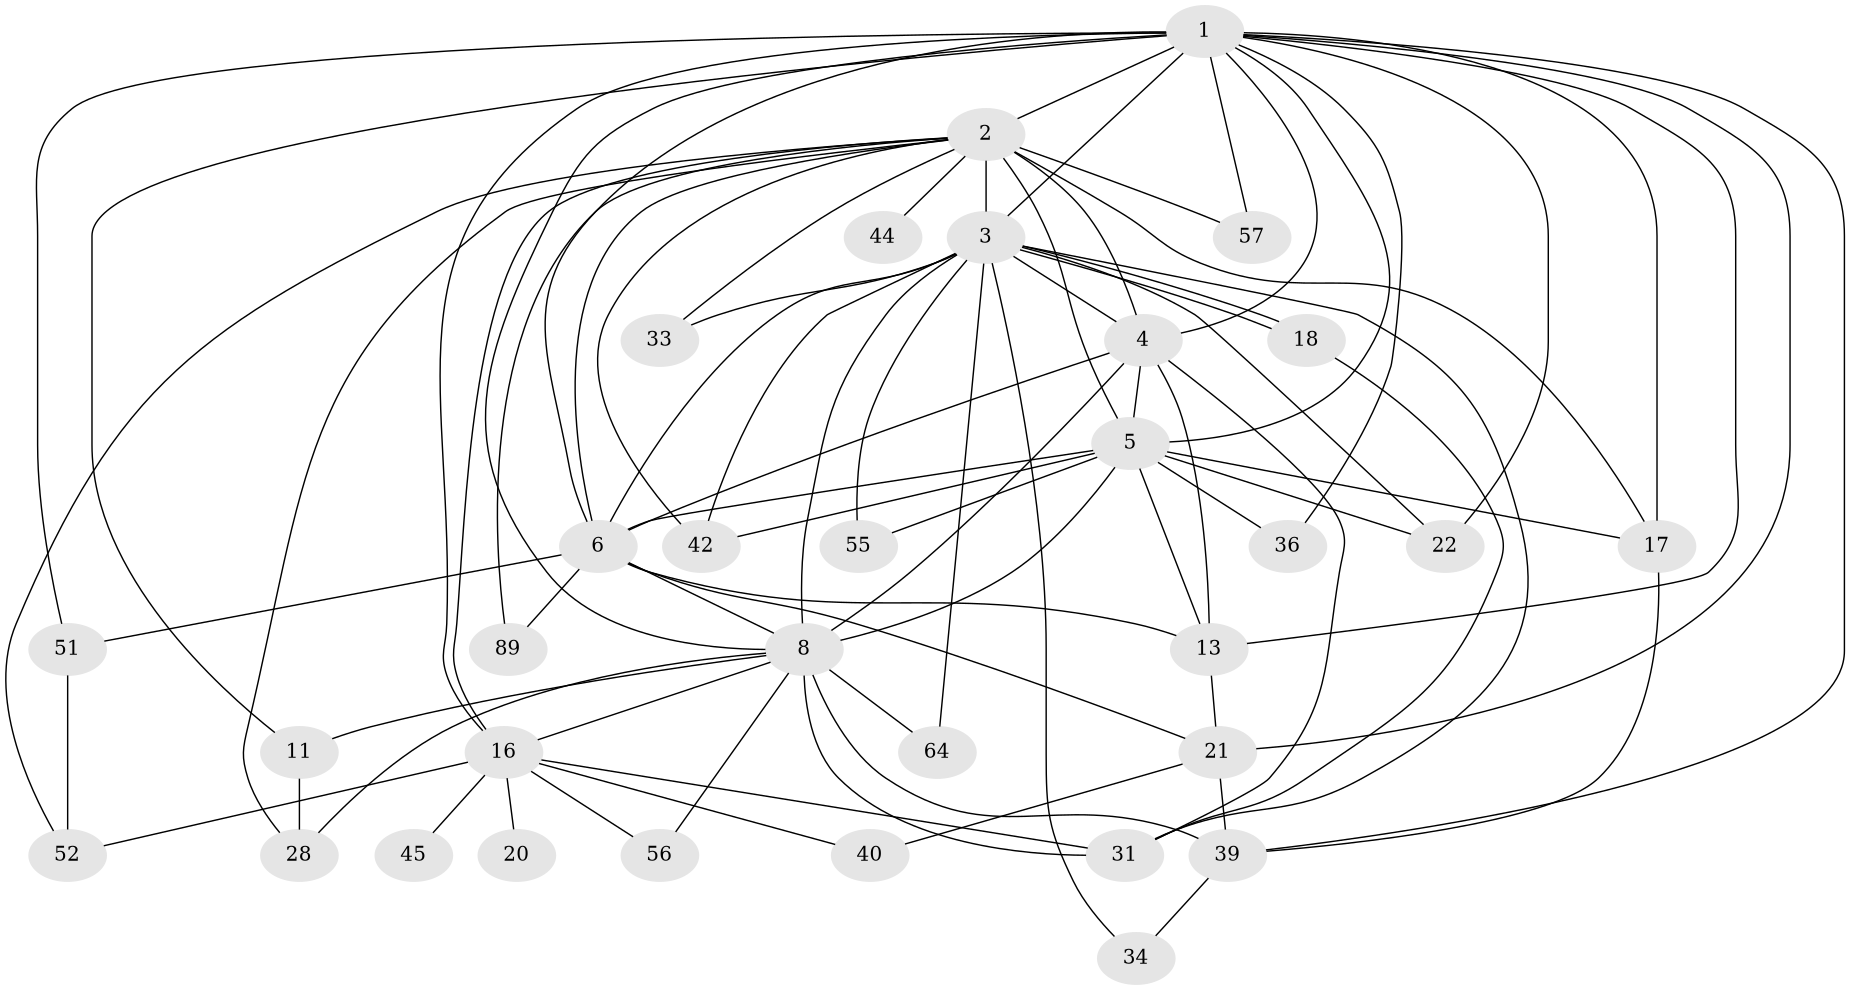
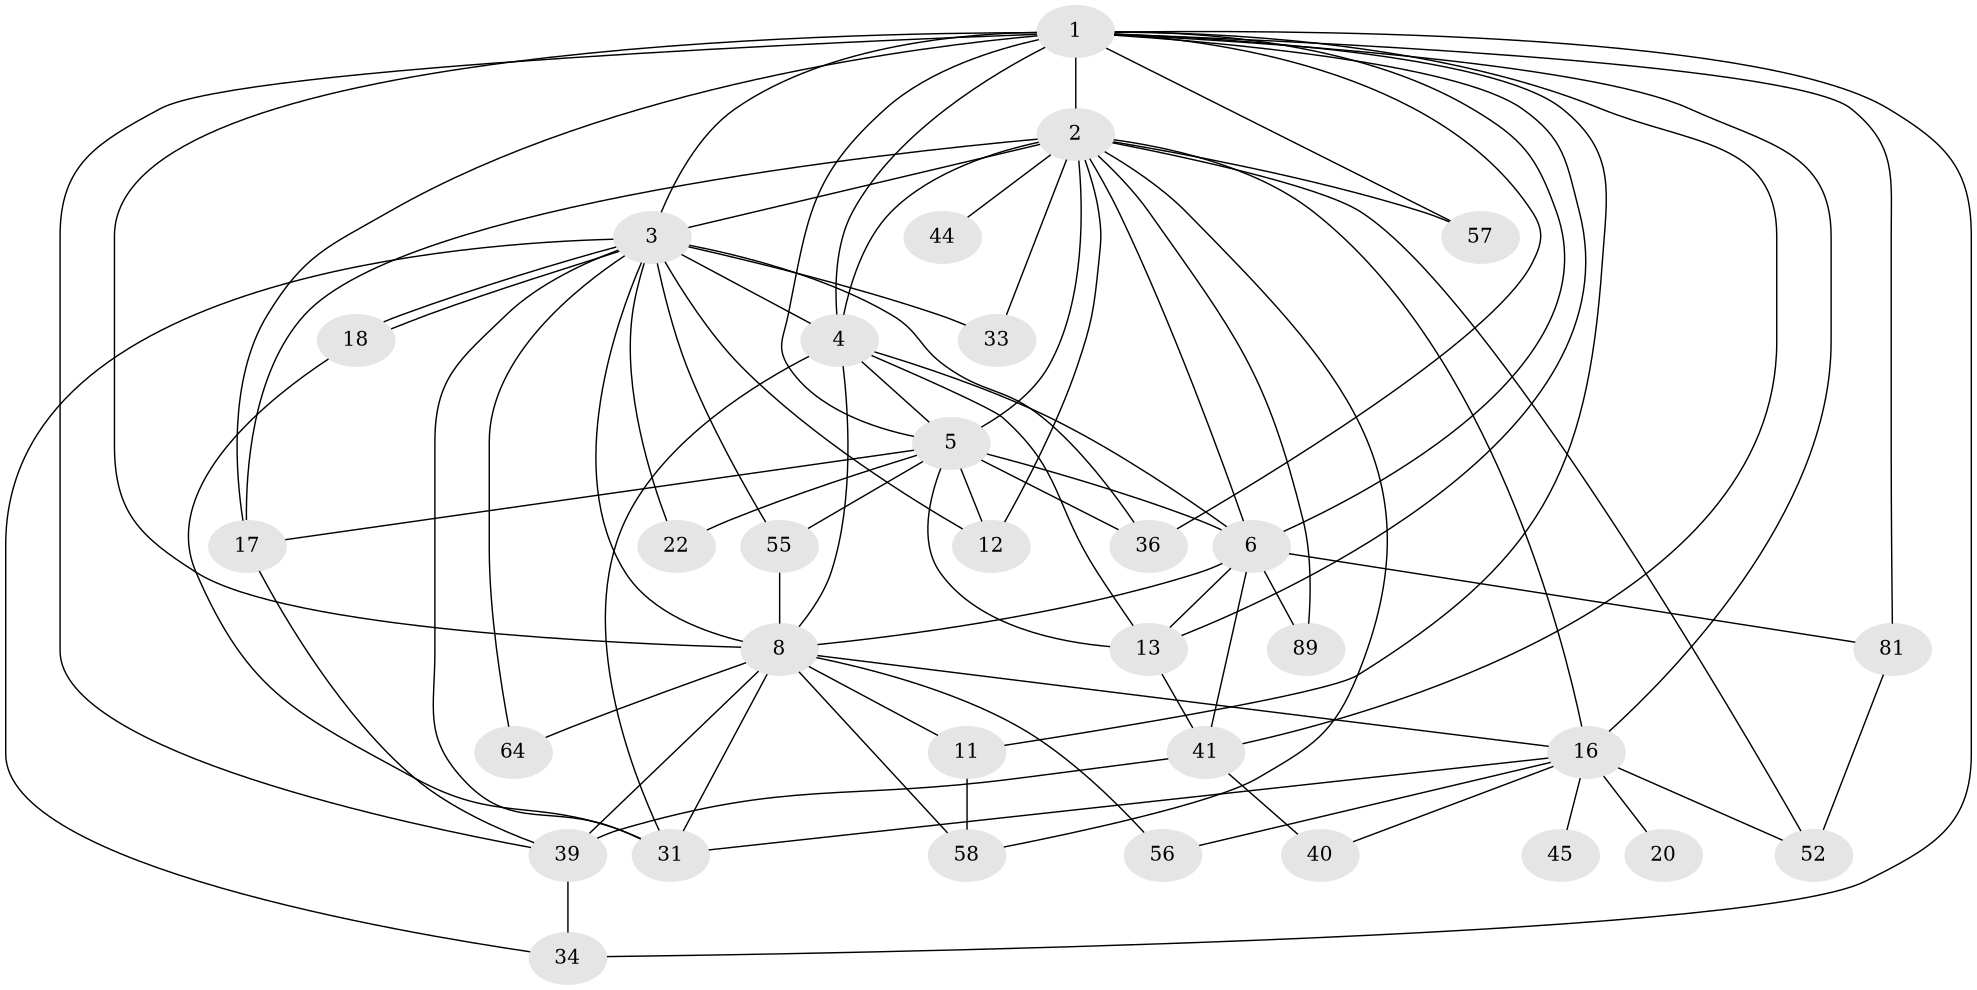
(1540, 195) -> (1971, 743)
(747, 339) -> (931, 353)
(701, 546) -> (991, 546)
(996, 582) -> (780, 598)
(68, 649) -> (1893, 649)
(1218, 752) -> (1206, 752)
(299, 855) -> (967, 855)
